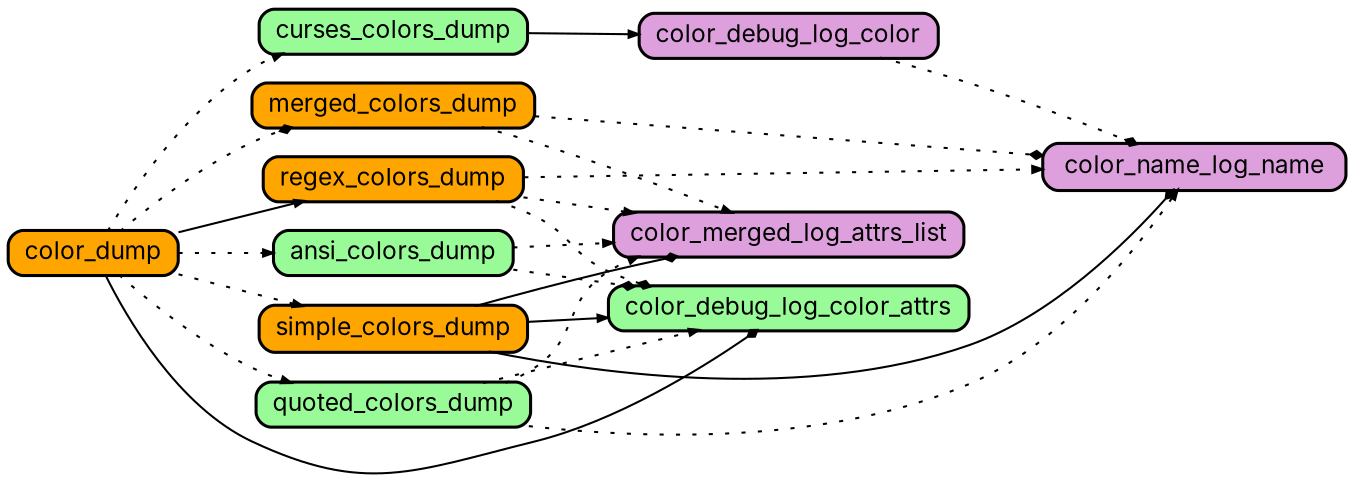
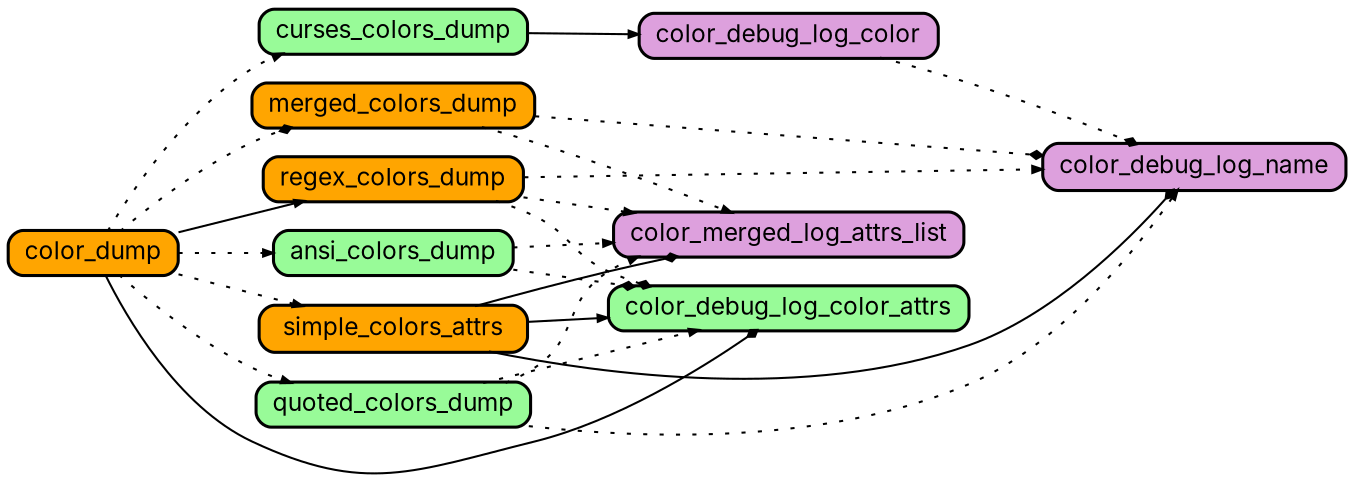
(1194, 167) -> (1194, 167)
(393, 329) -> (393, 329)
